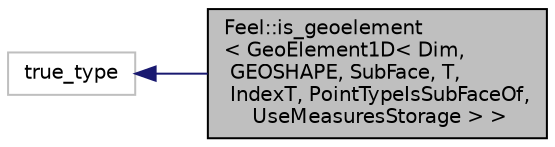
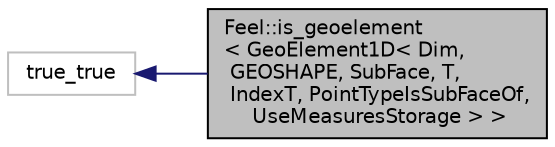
(72, 74) -> (72, 74)
